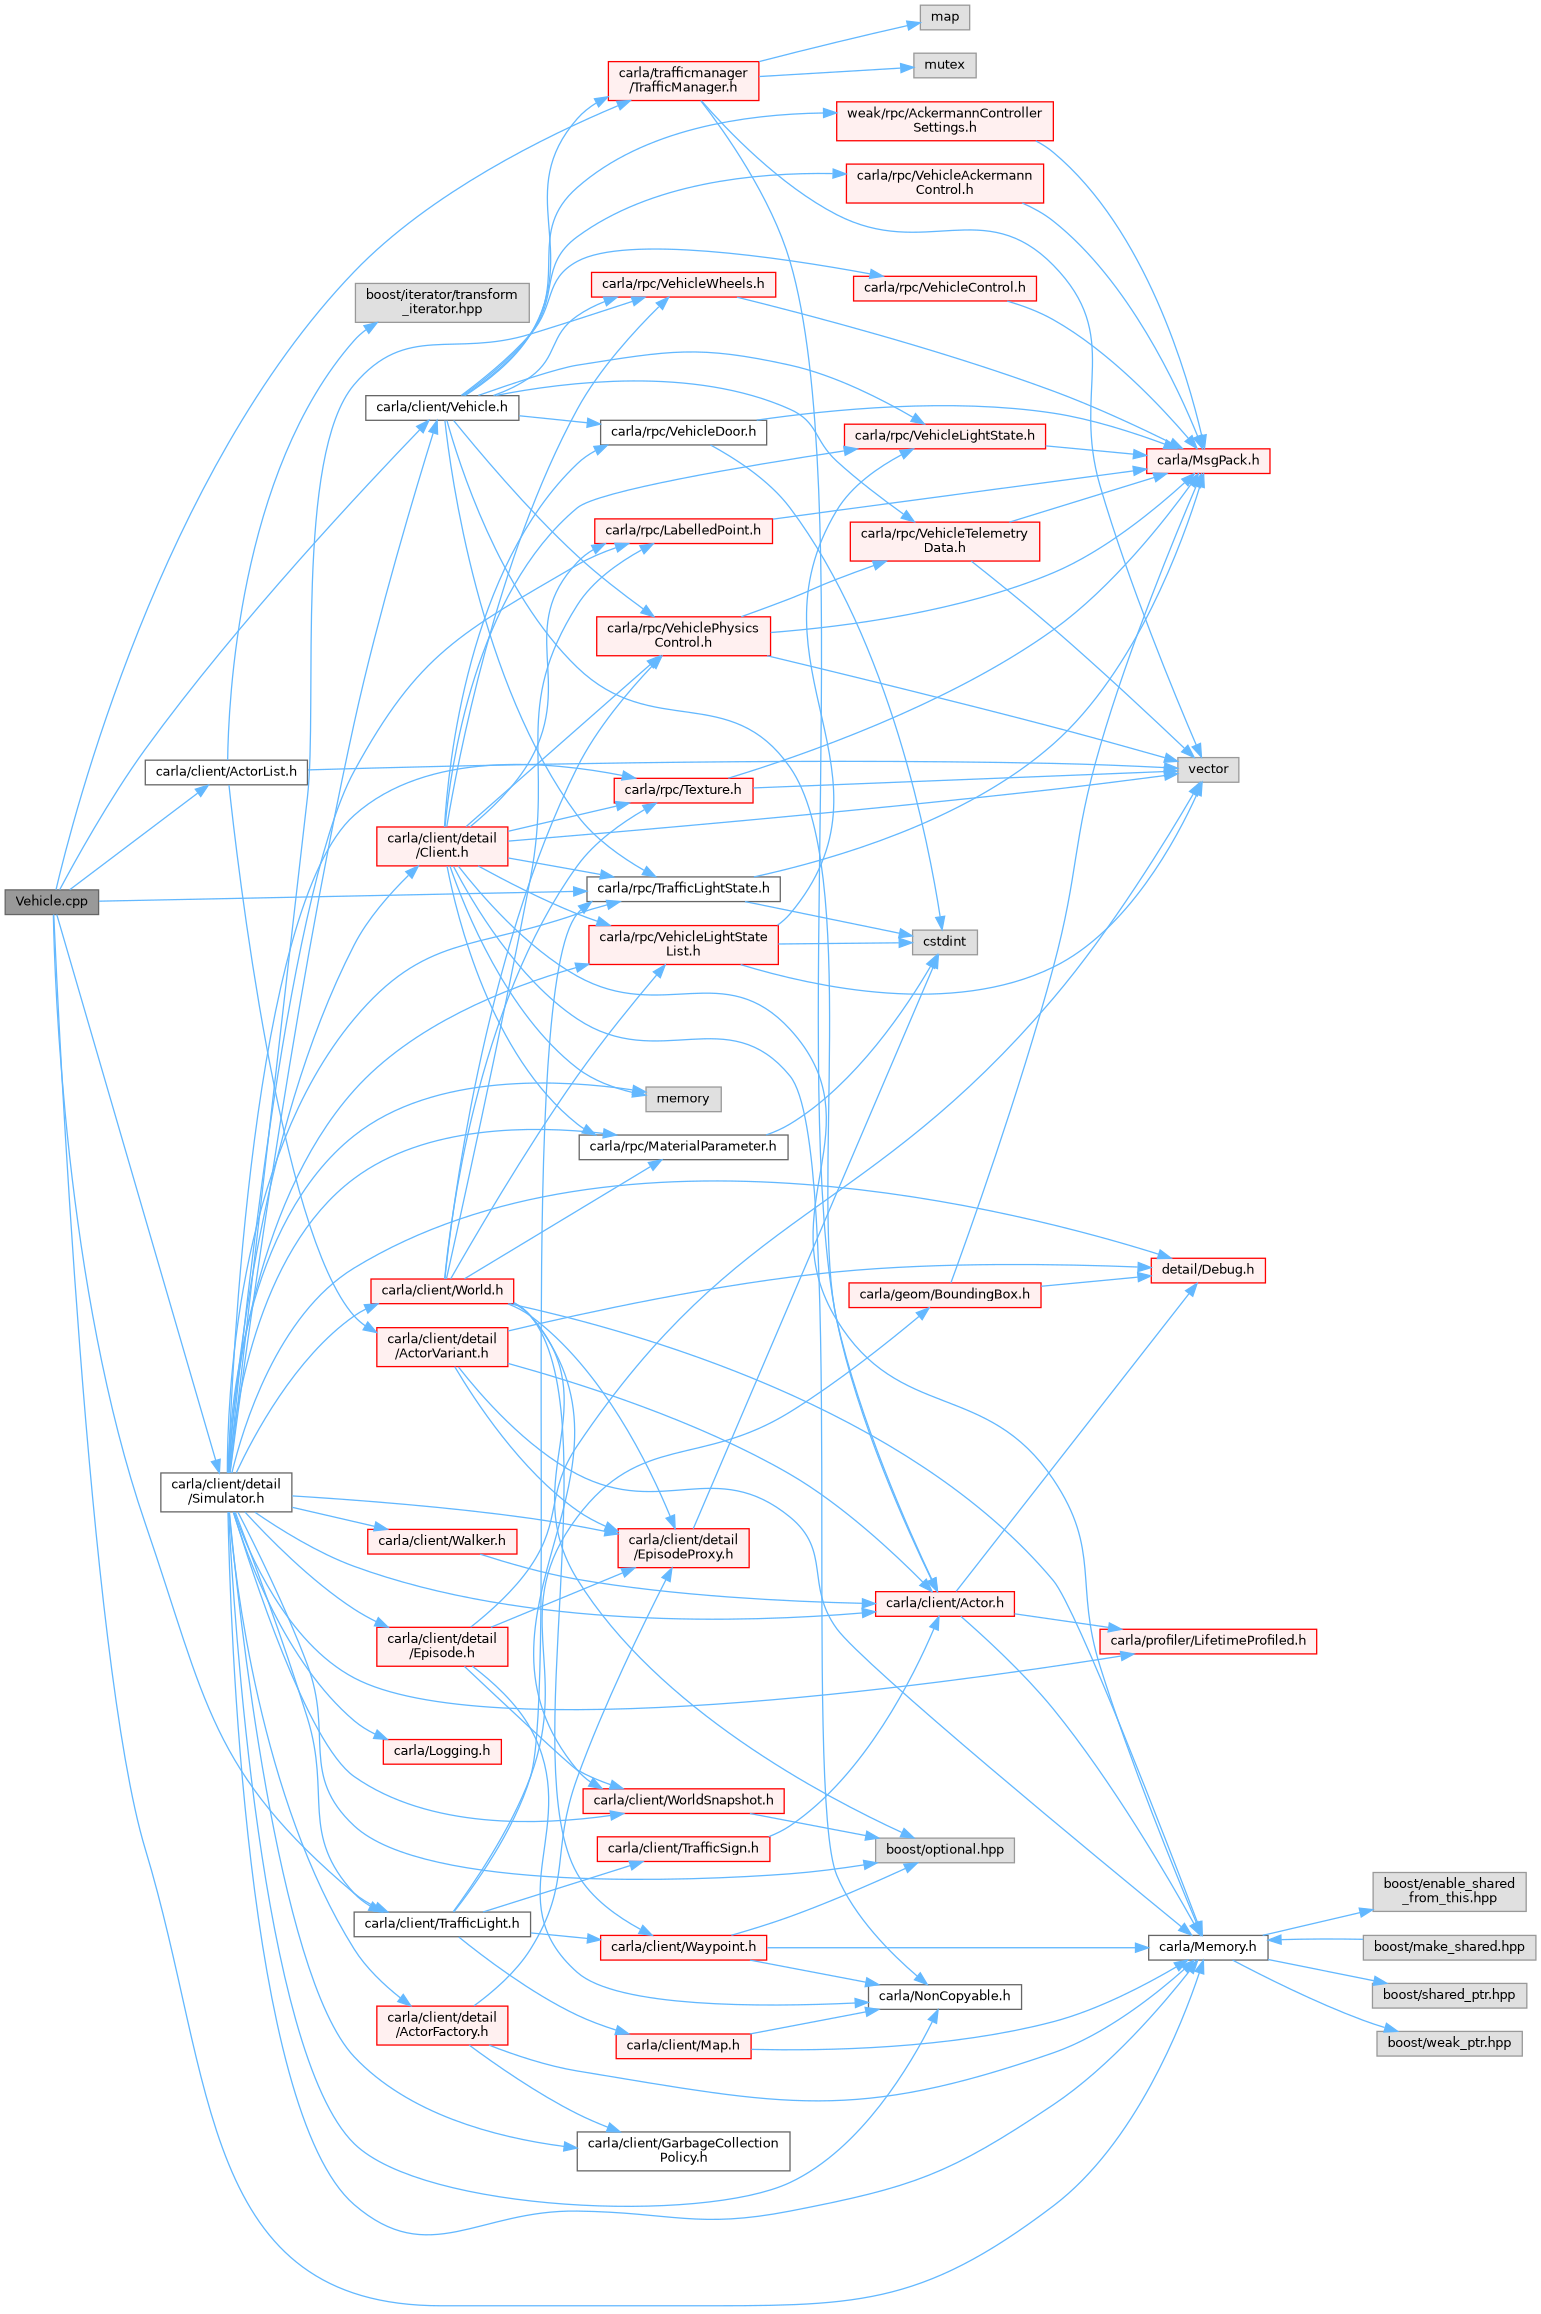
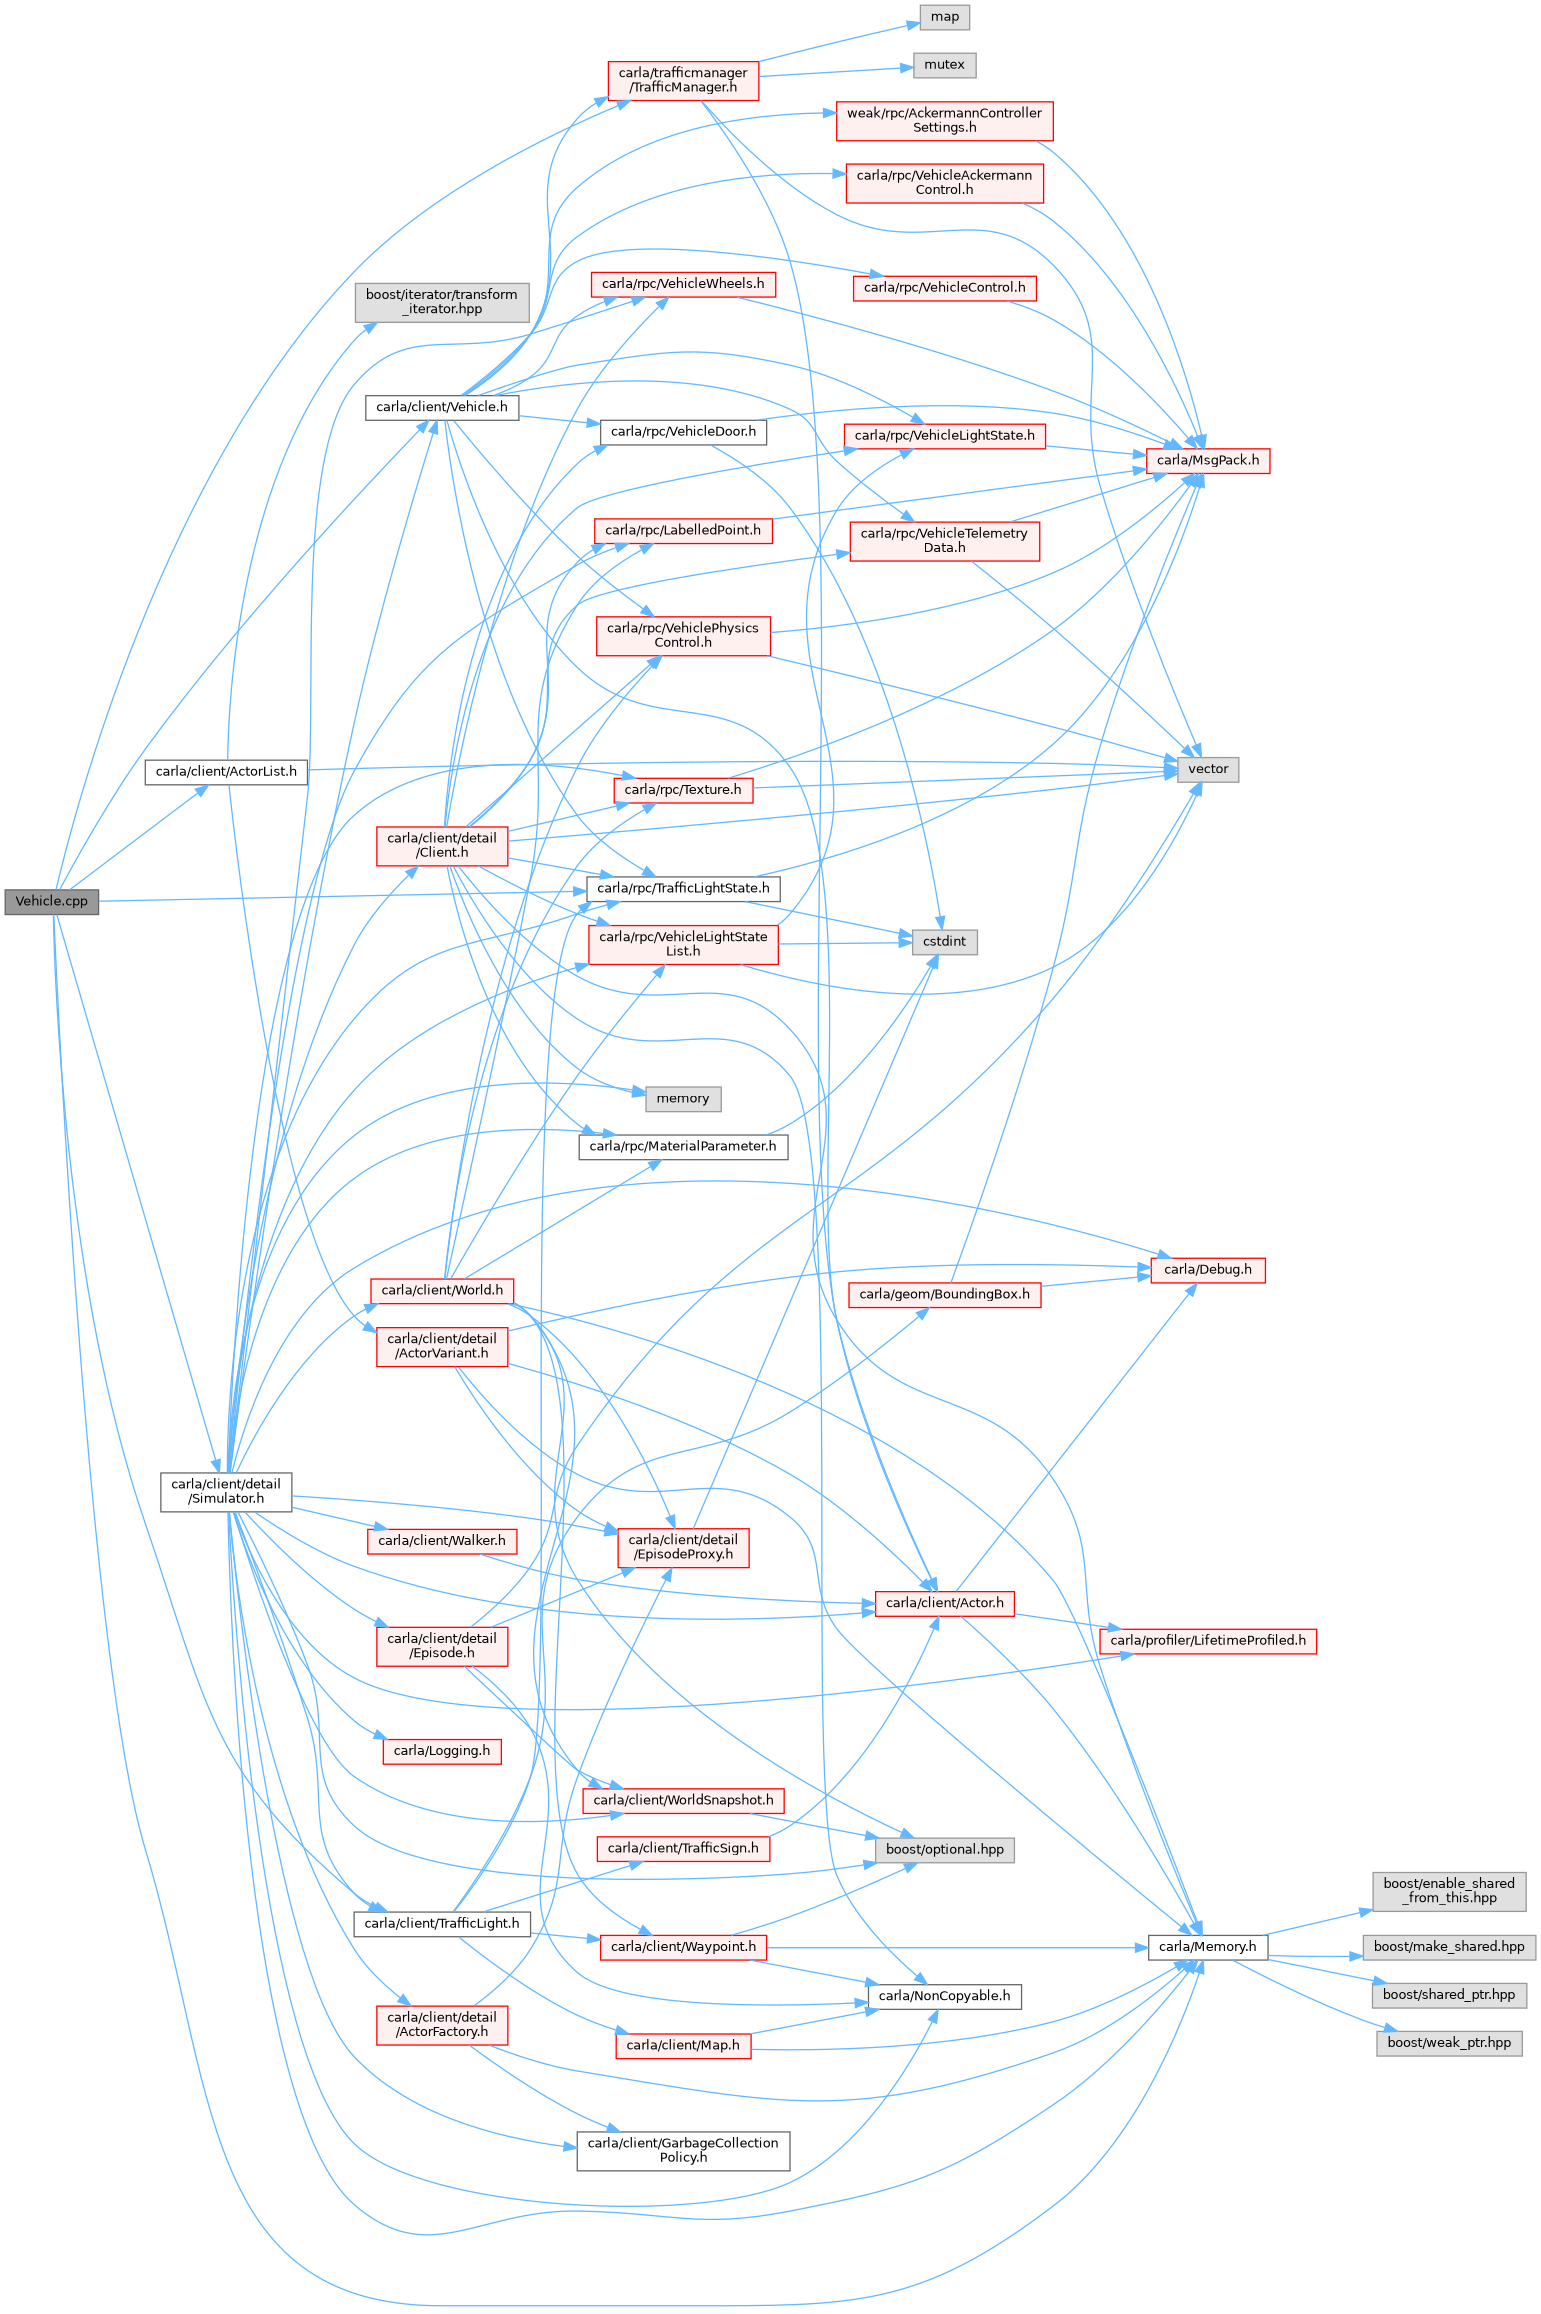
(801, 594) -> (605, 594)
(1208, 1271) -> (1208, 1271)
(1322, 1939) -> (1309, 1956)
